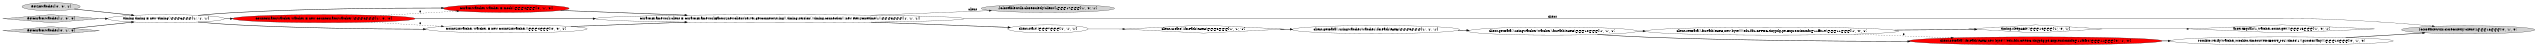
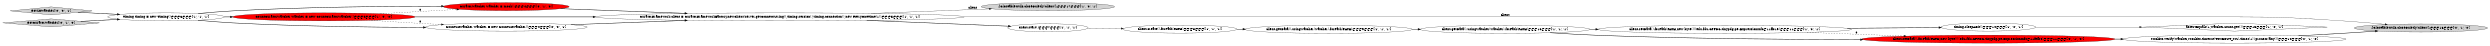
(51, 7) -> (51, 11)
(51, 19) -> none
(1204, 29) -> (1180, 29)
(2036, 29) -> (1988, 27)
